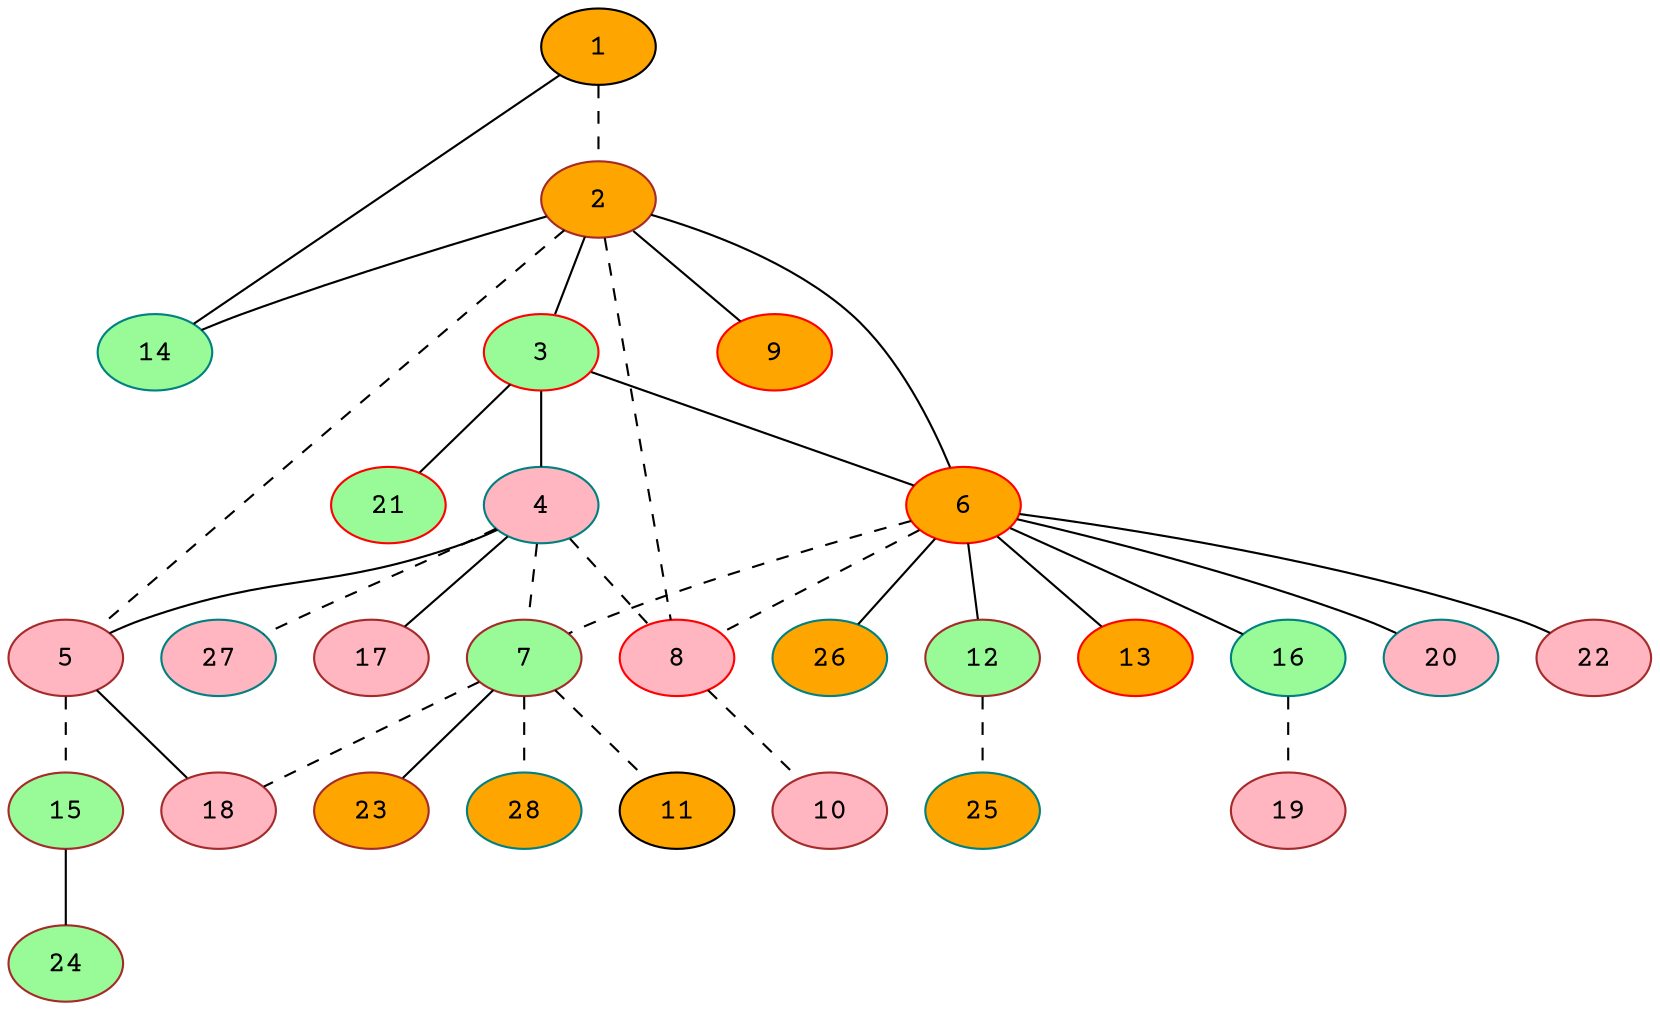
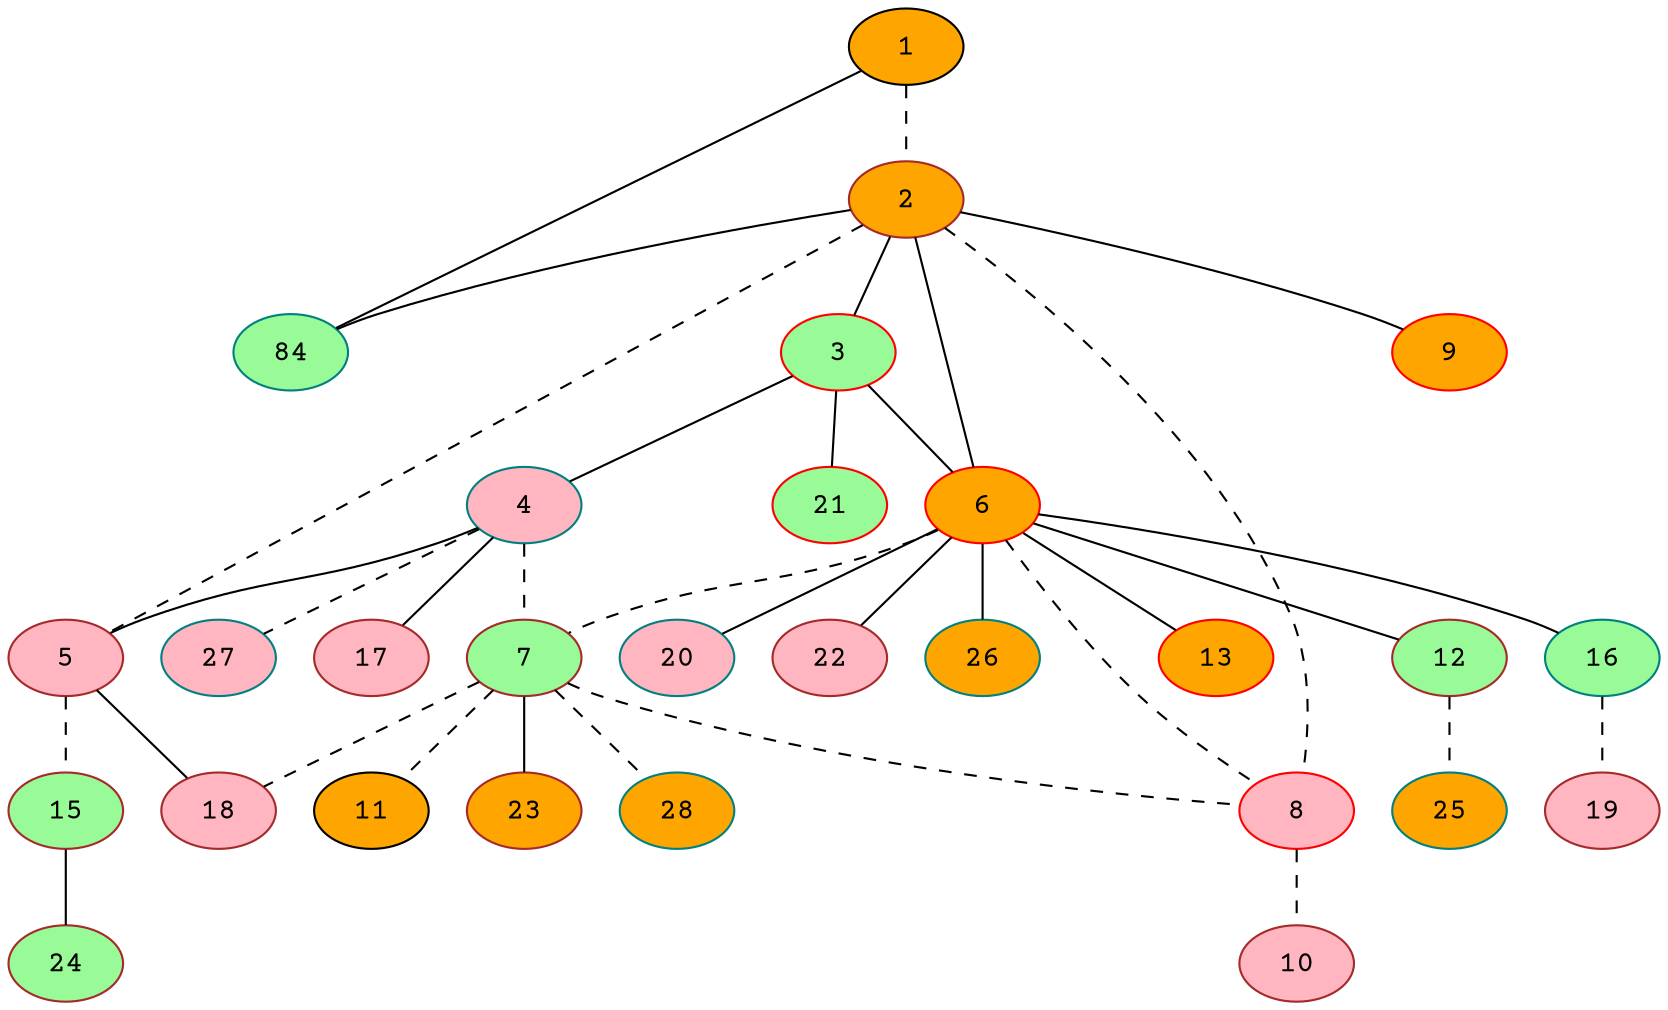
(155, 352) -> (291, 352)
(609, 582) -> (900, 764)
